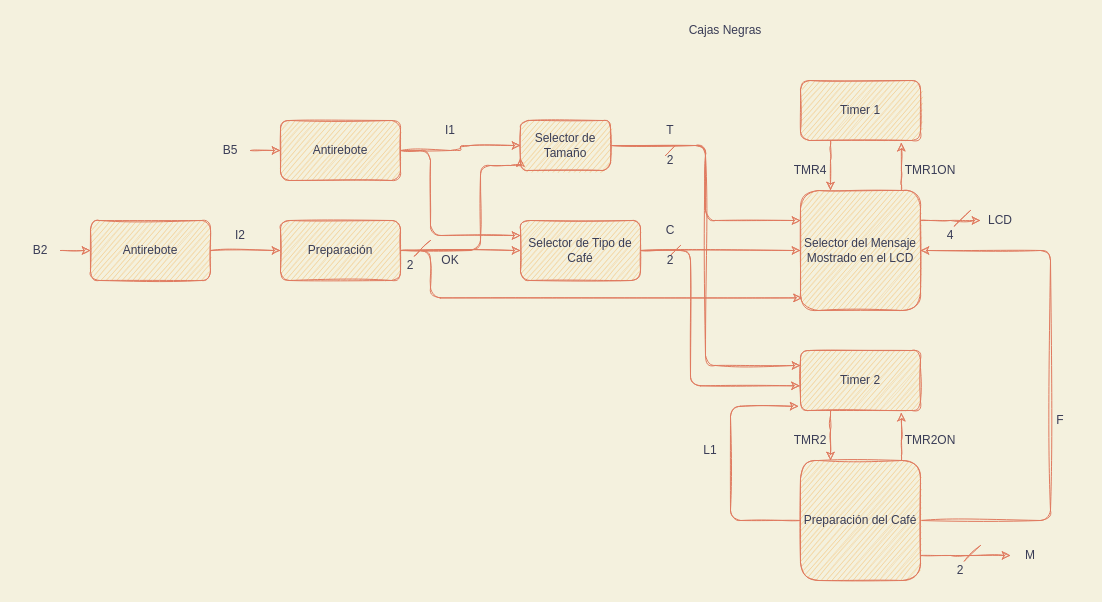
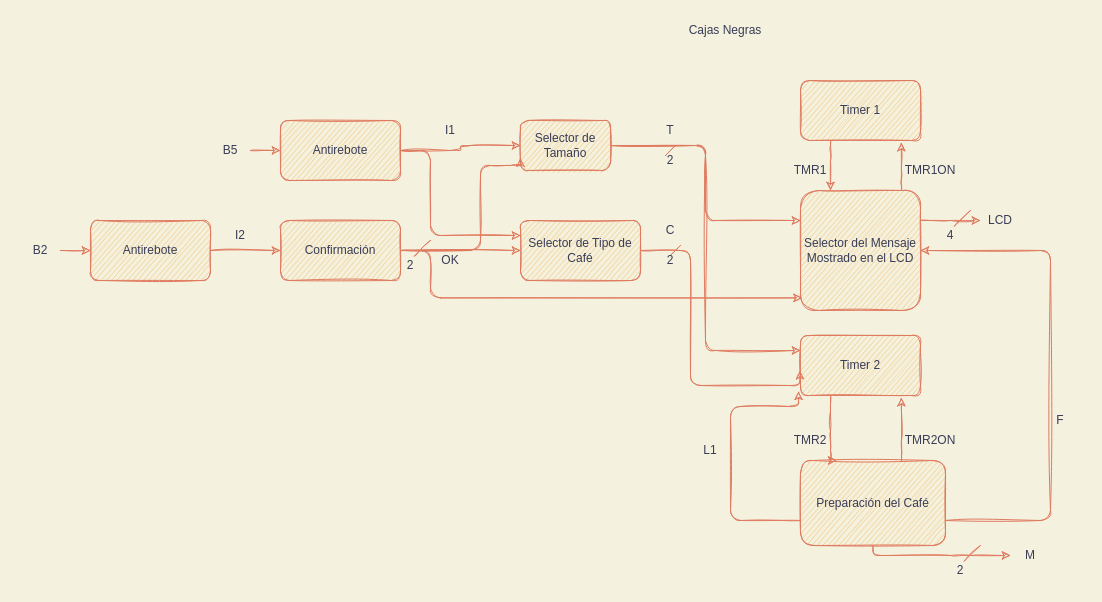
(811, 171) -> (811, 171)
(341, 251) -> (341, 251)
(740, 251) -> none
(861, 381) -> (861, 366)
(861, 521) -> (873, 503)
